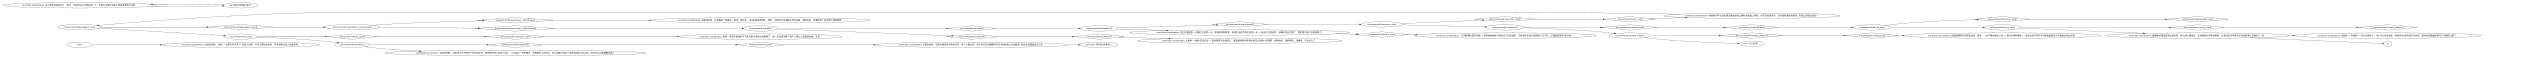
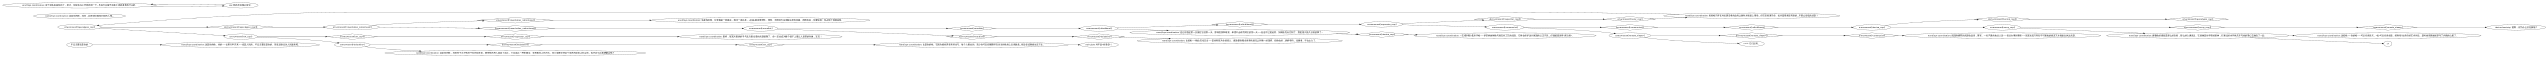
none -> (80, 16)
none -> (2516, 27)
(80, 45) -> (80, 45)
